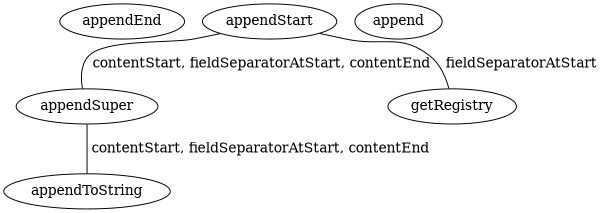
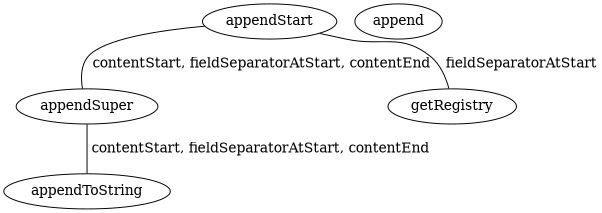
(122, 21) -> none
